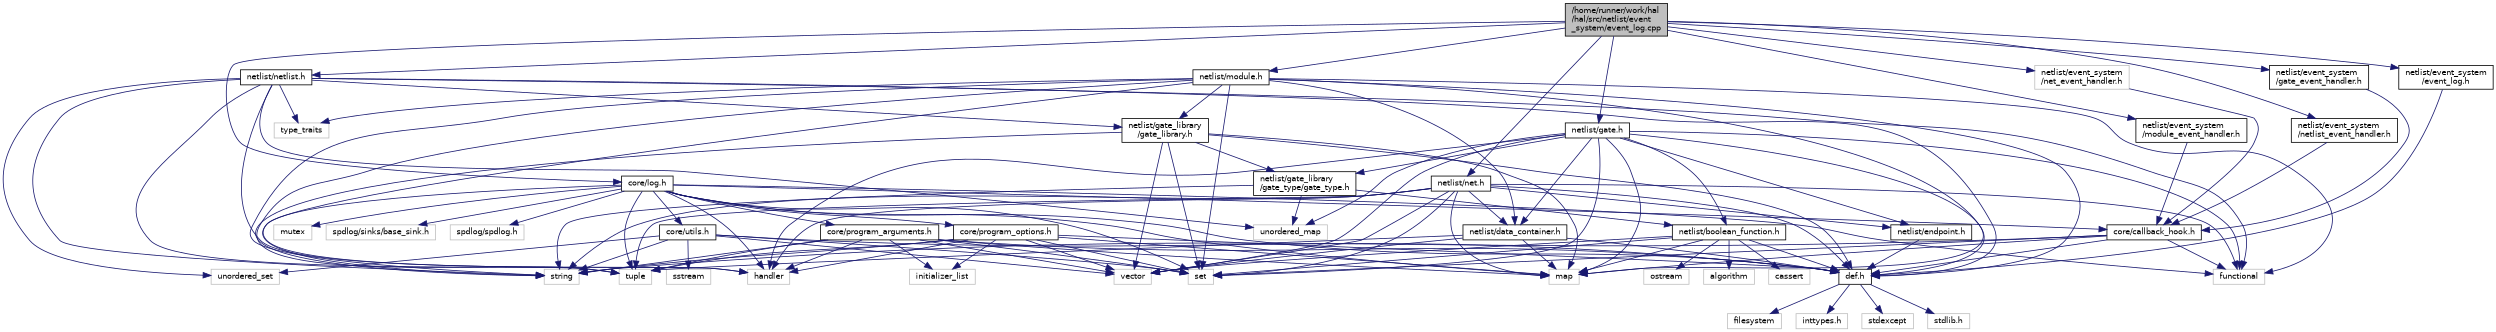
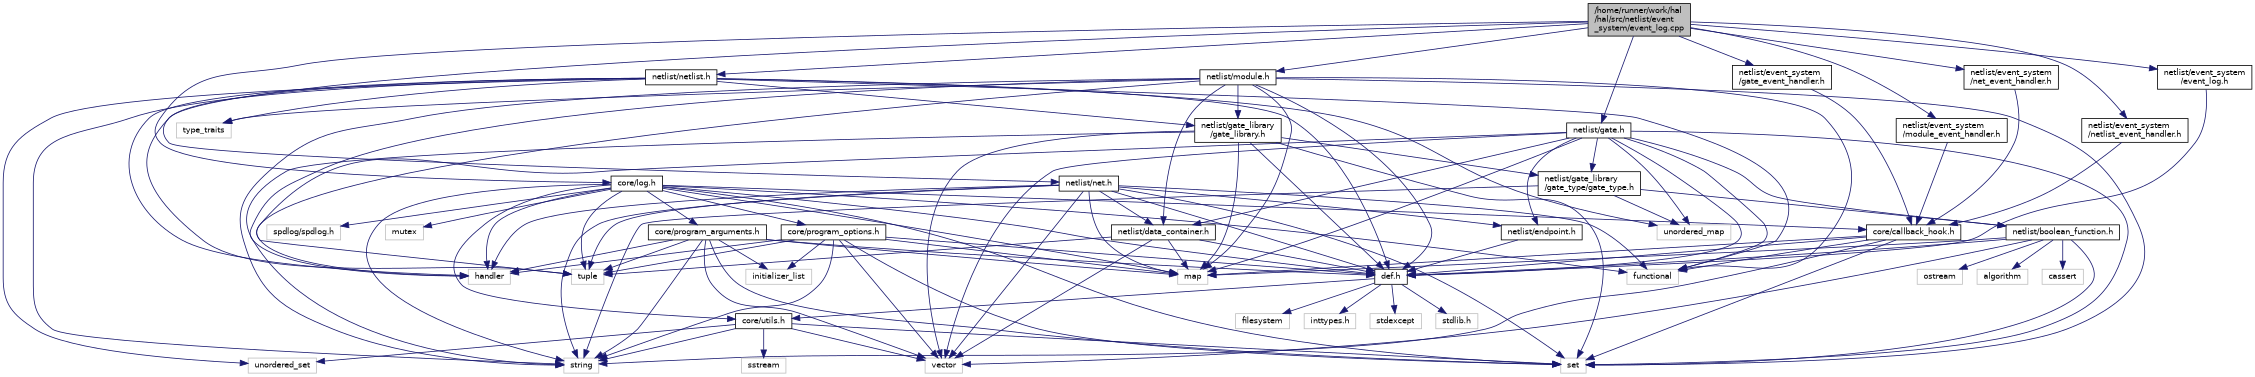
(2082, 77) -> (2011, 77)
(381, 232) -> none
(1274, 244) -> (1087, 298)
